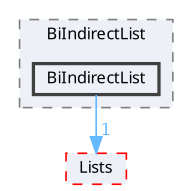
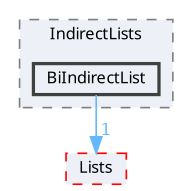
(96, 35) -> (96, 35)
